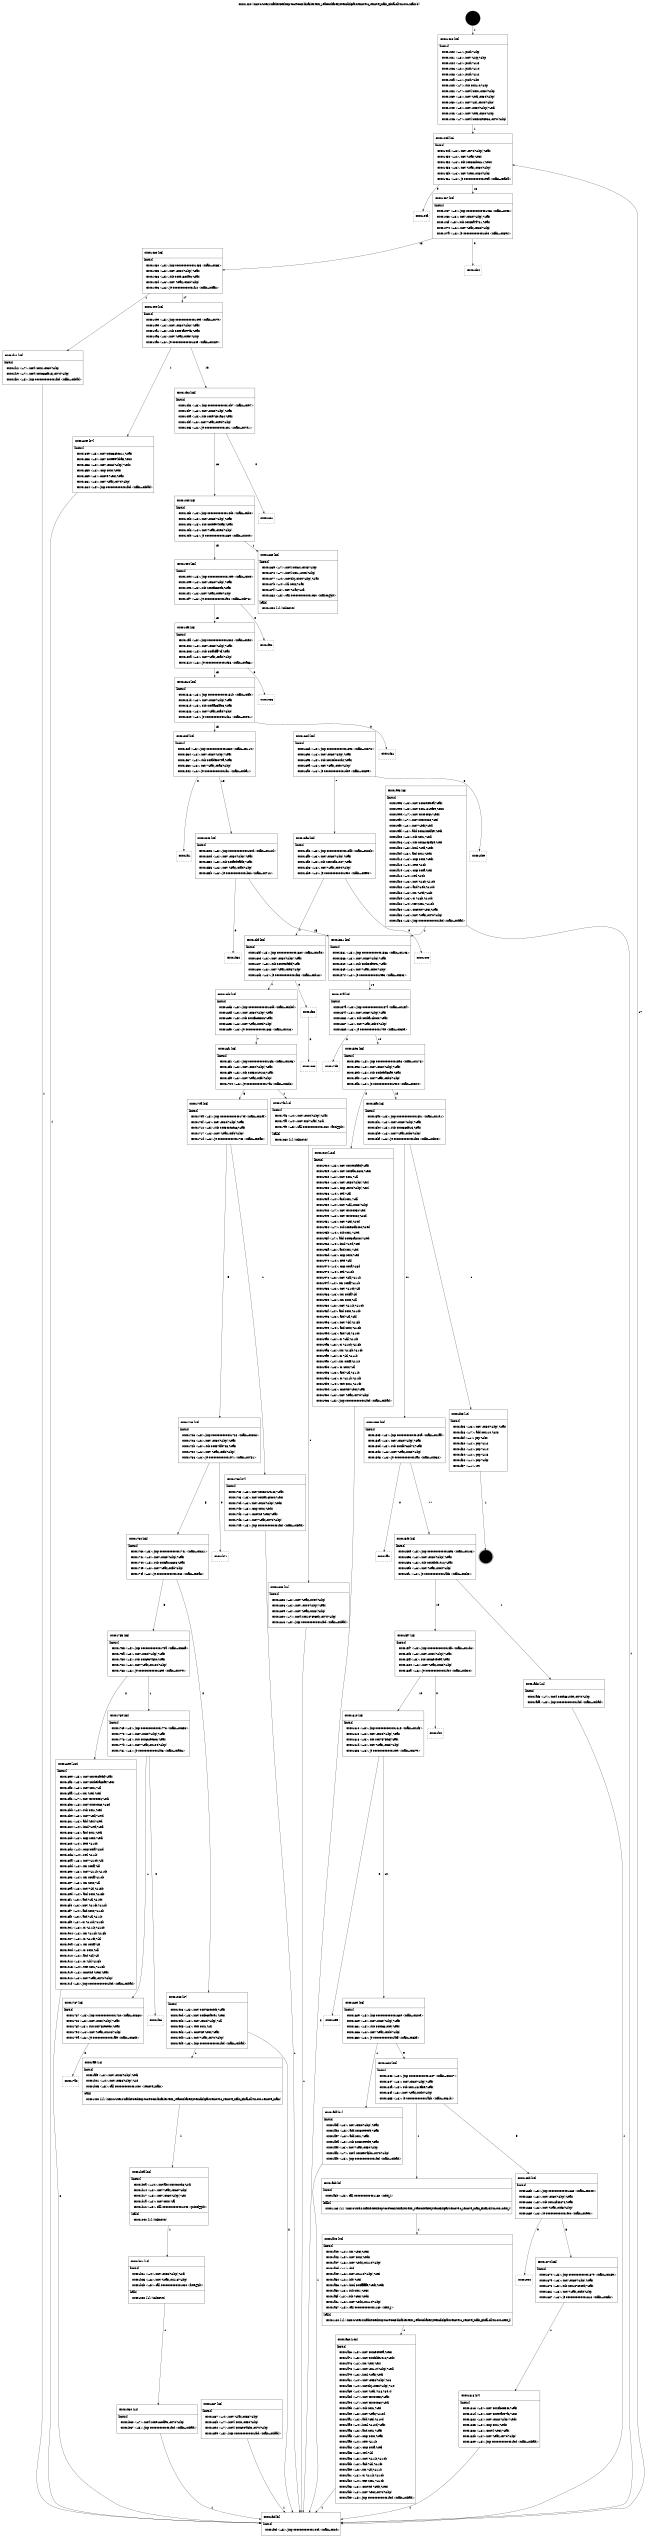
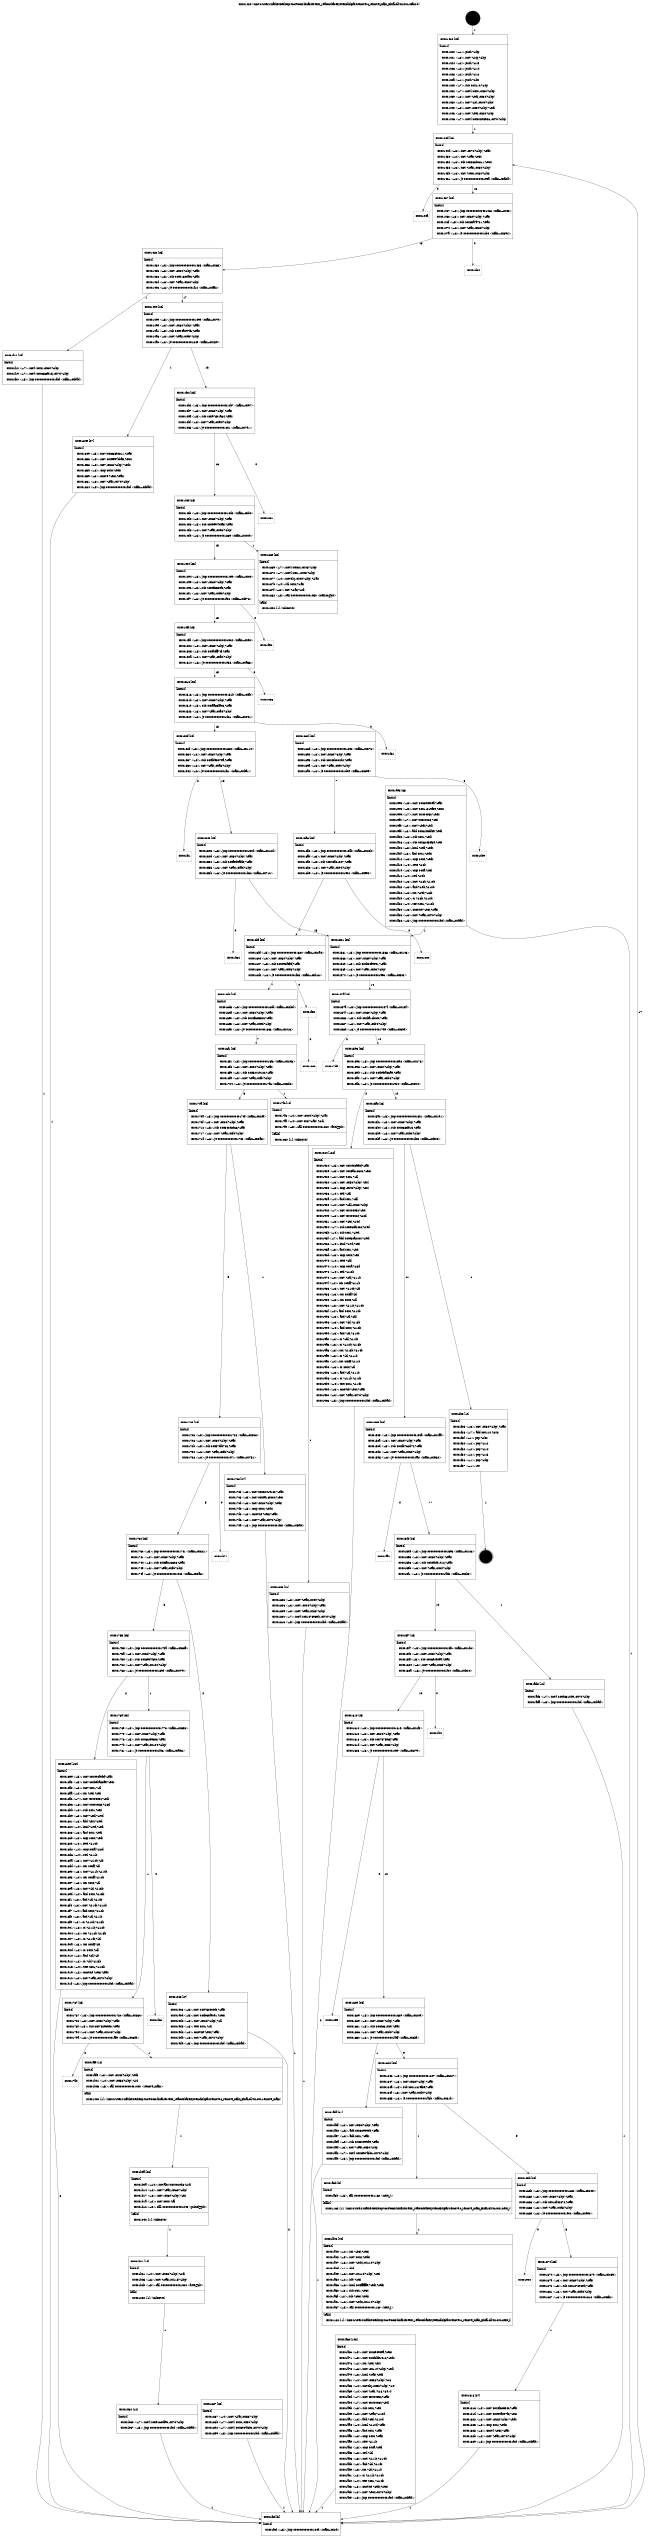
(194, 2053) -> (141, 2050)
(402, 2330) -> none
